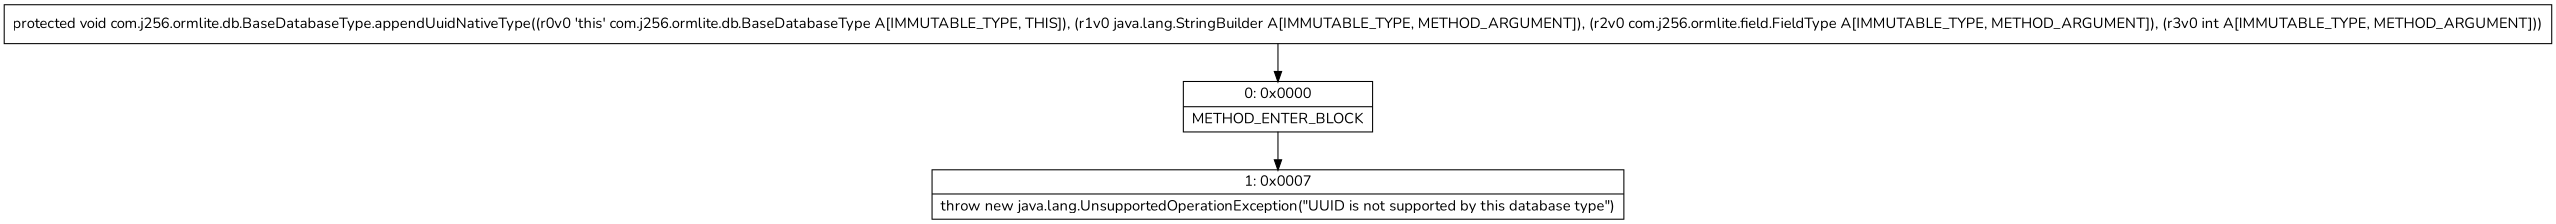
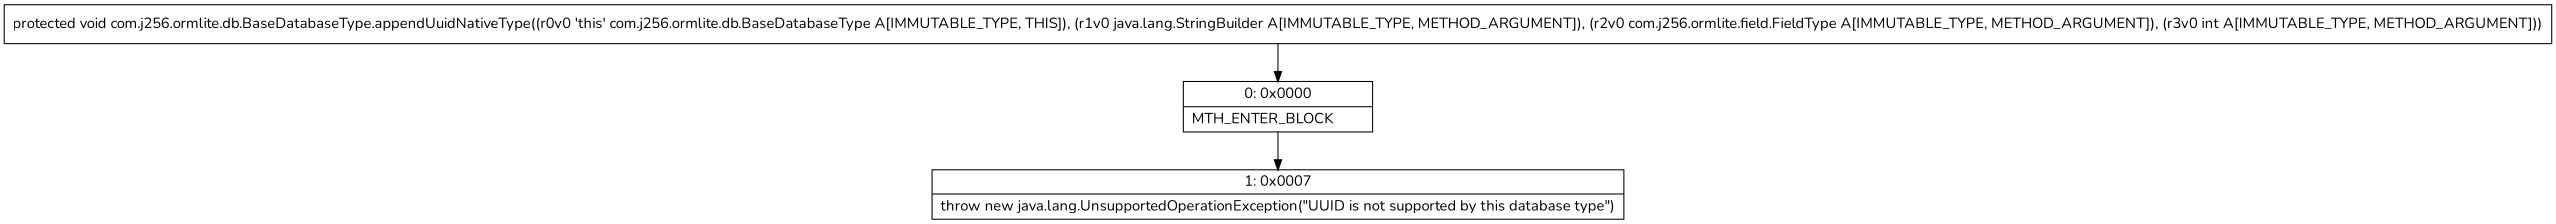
(1278, 119) -> (1263, 119)
